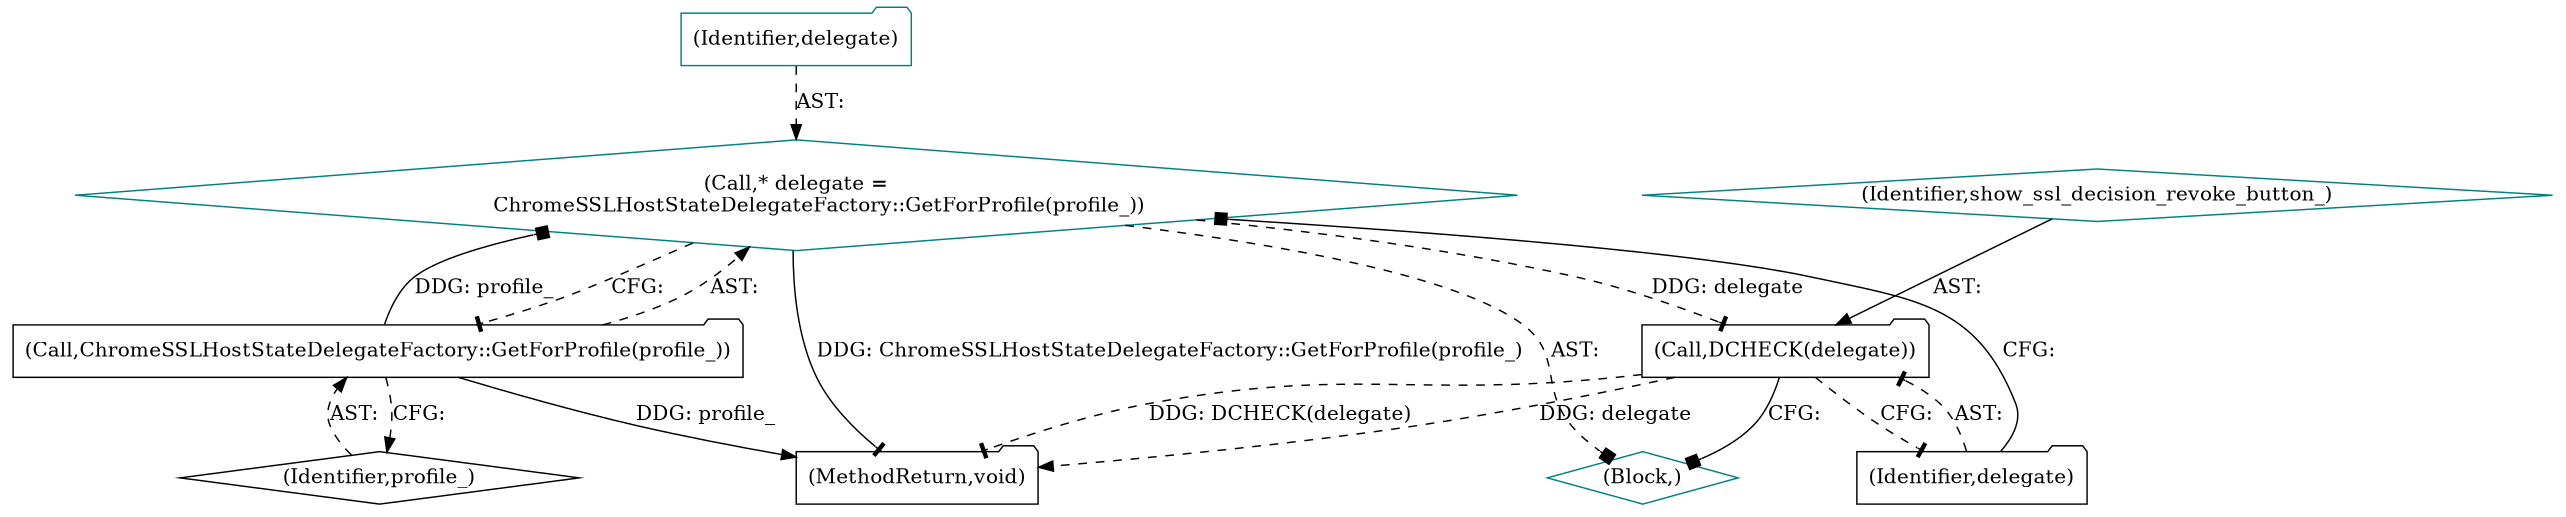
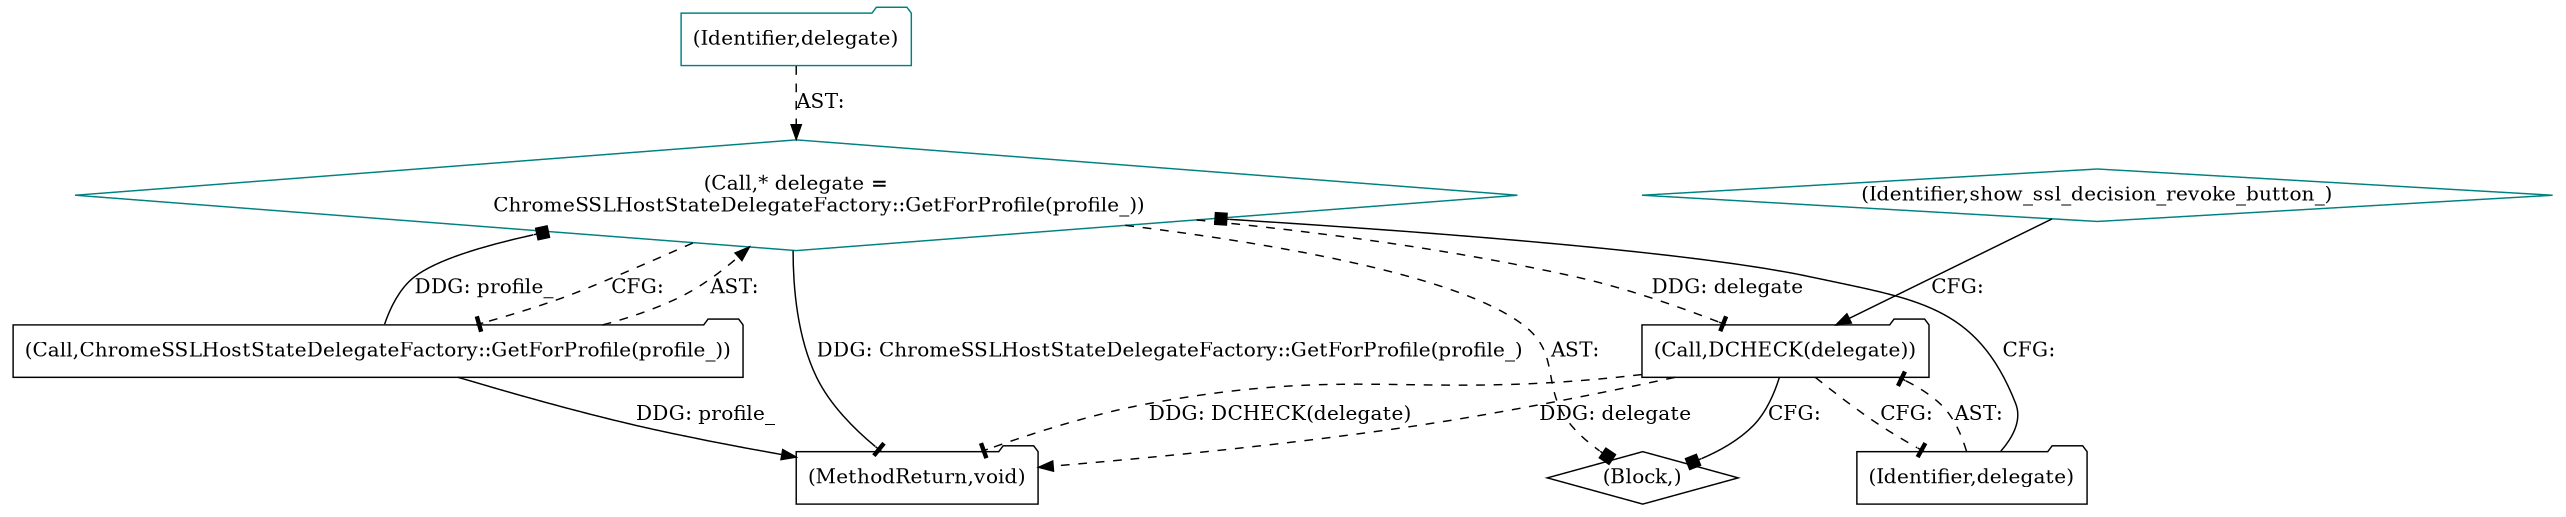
(1961, 288) -> (1961, 288)
(380, 478) -> none
(1643, 478) -> (1643, 478)
